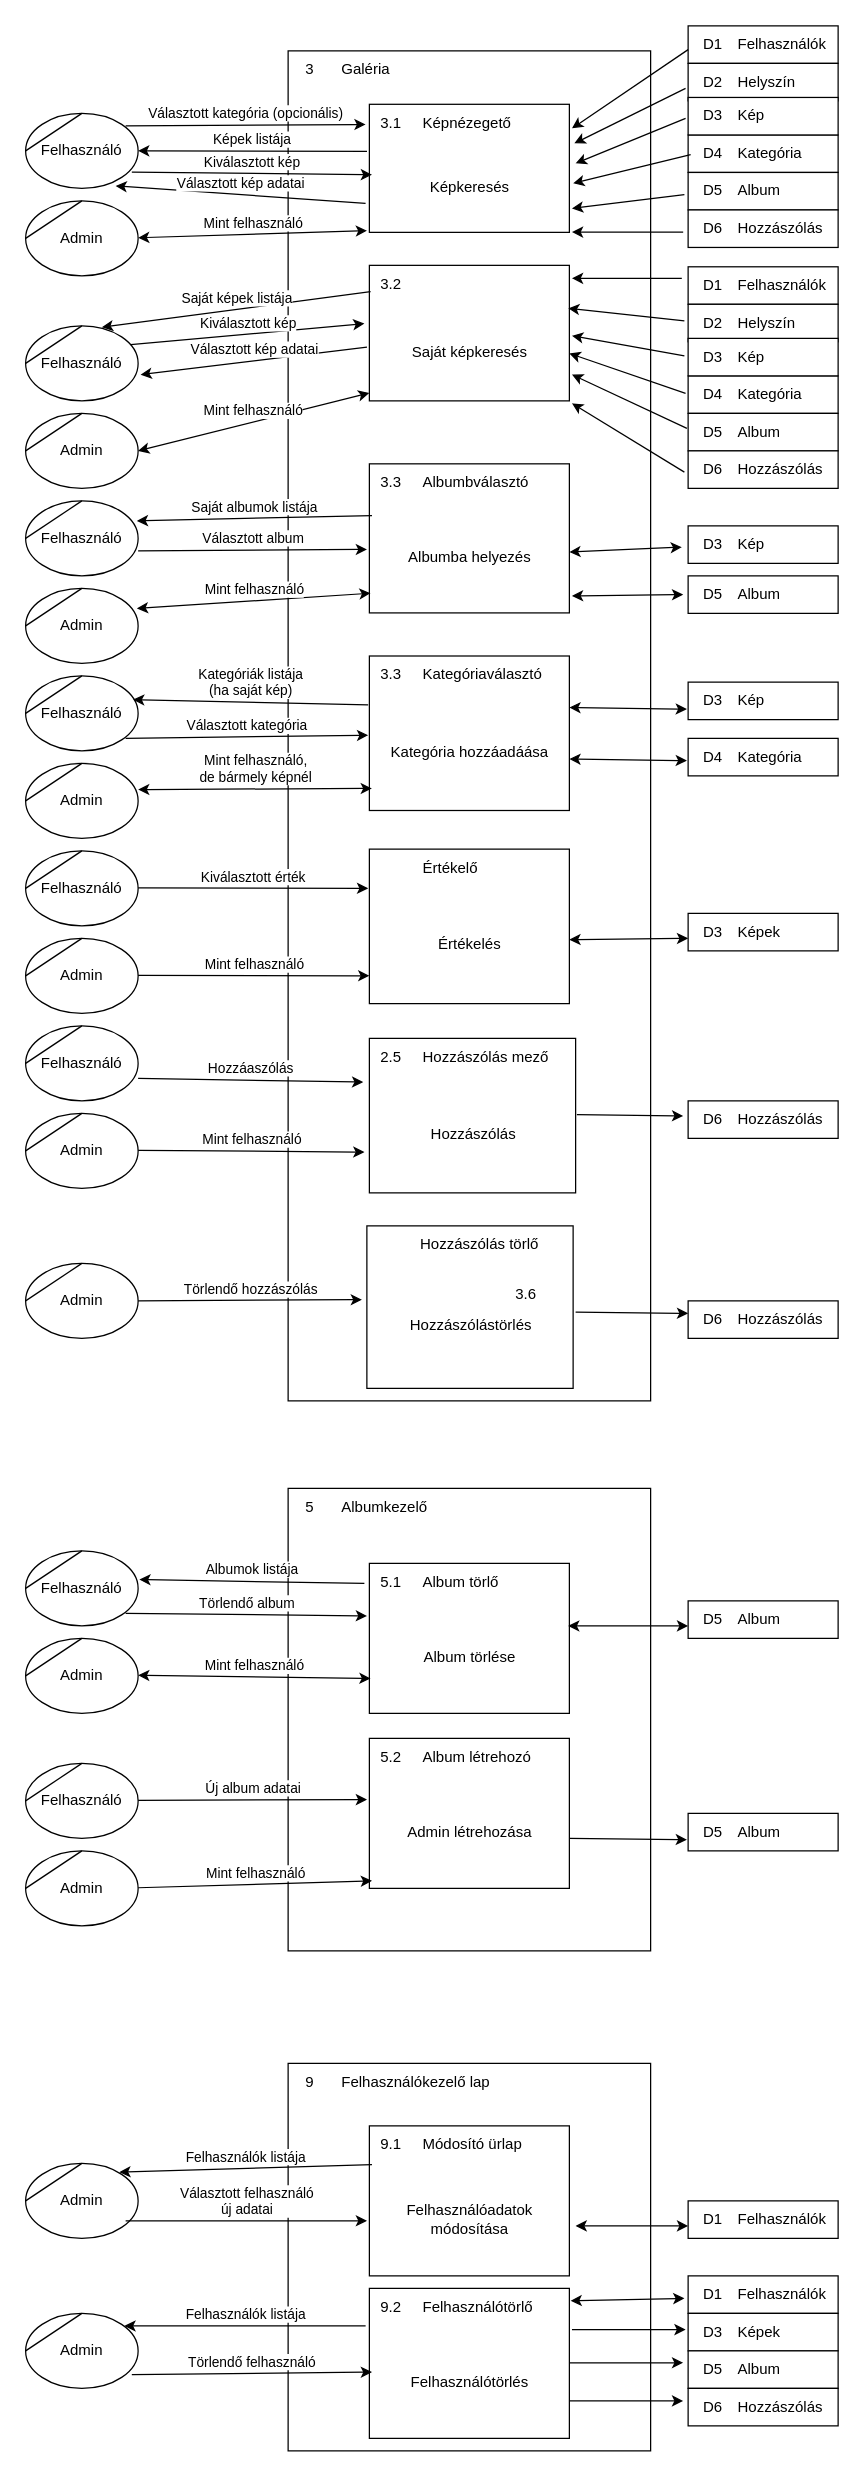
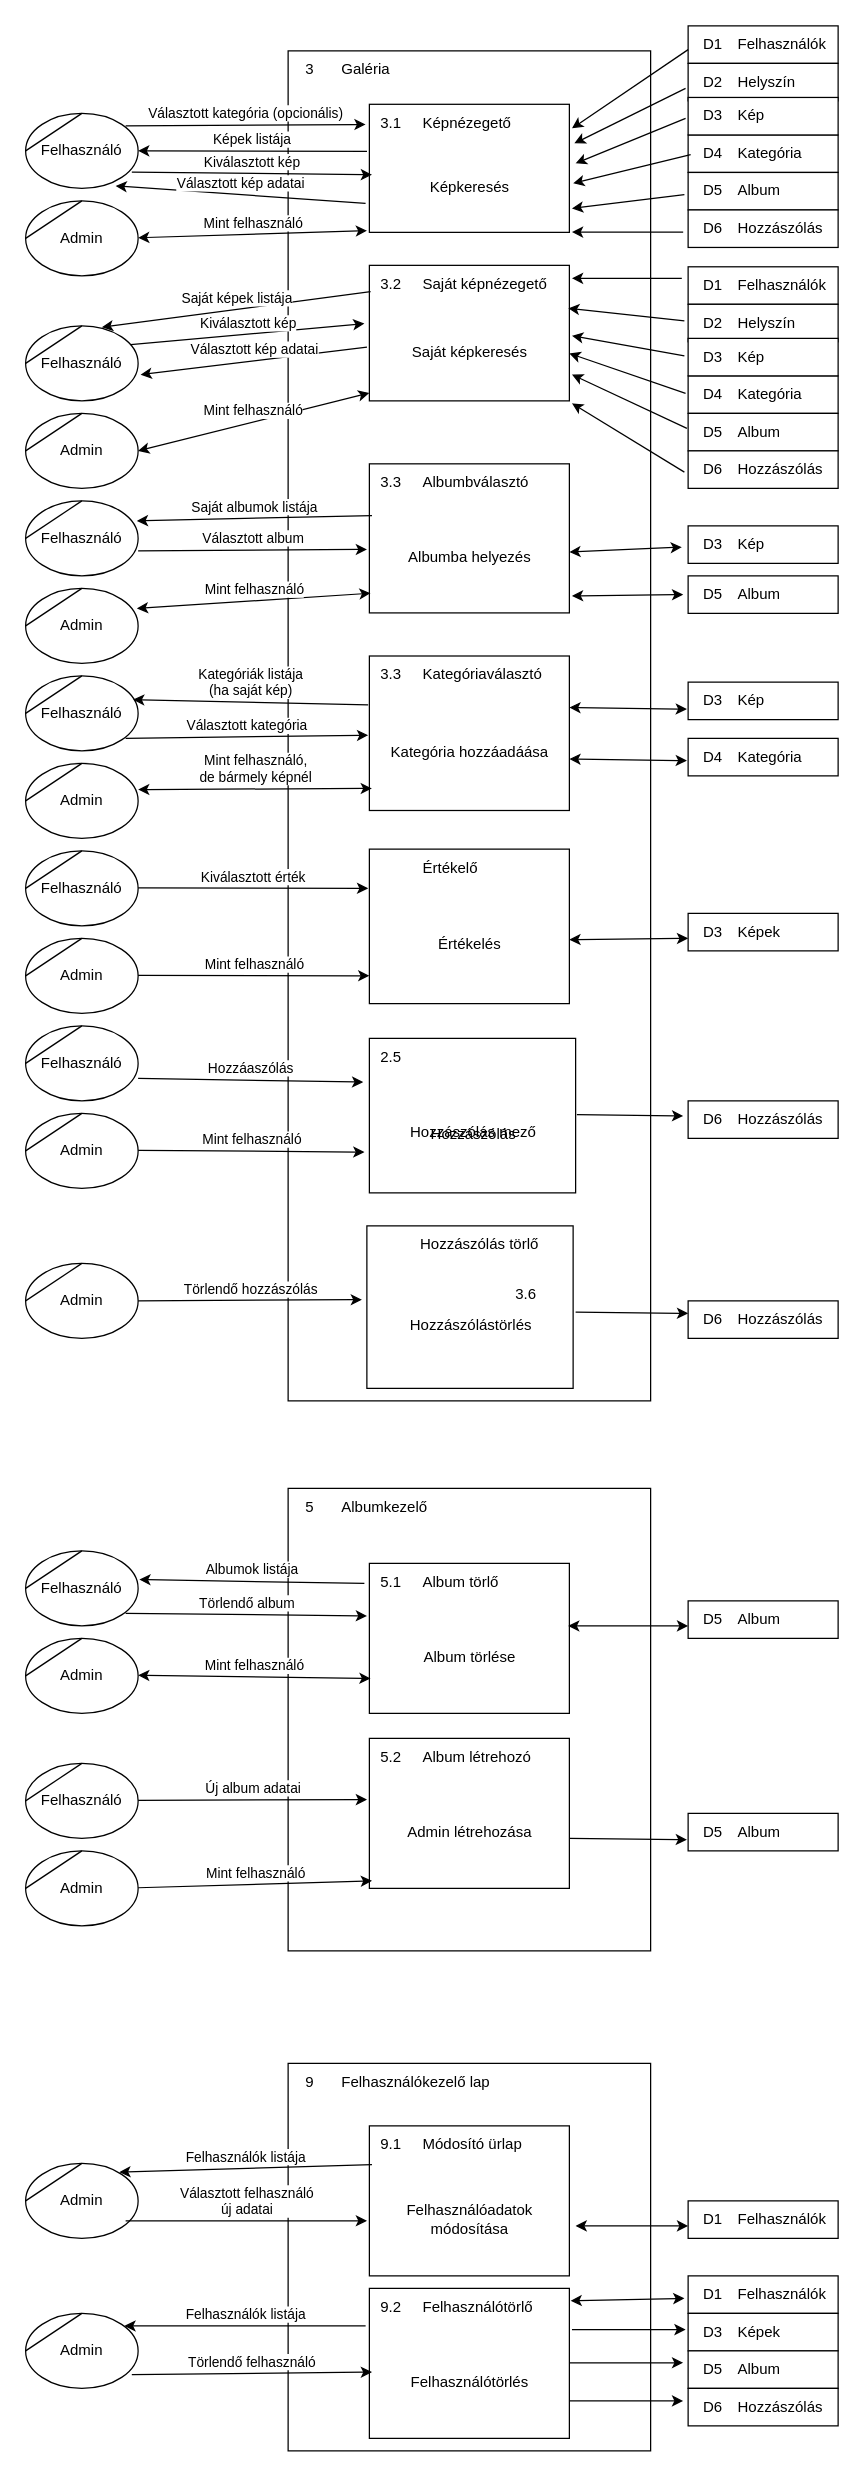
none -> (488, 284)
(494, 1057) -> (482, 1132)
